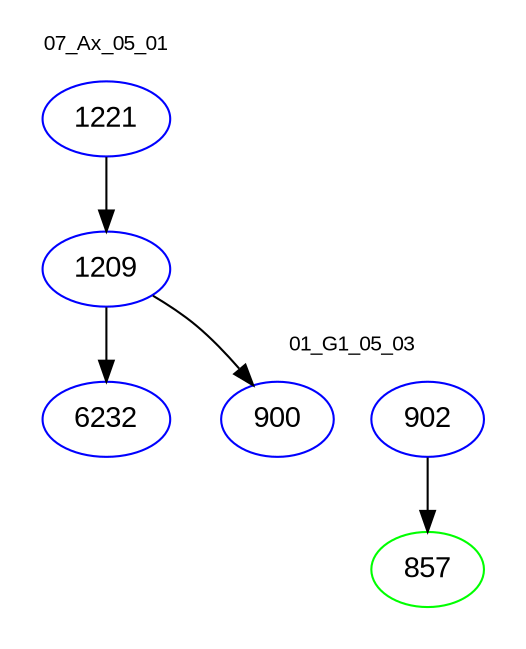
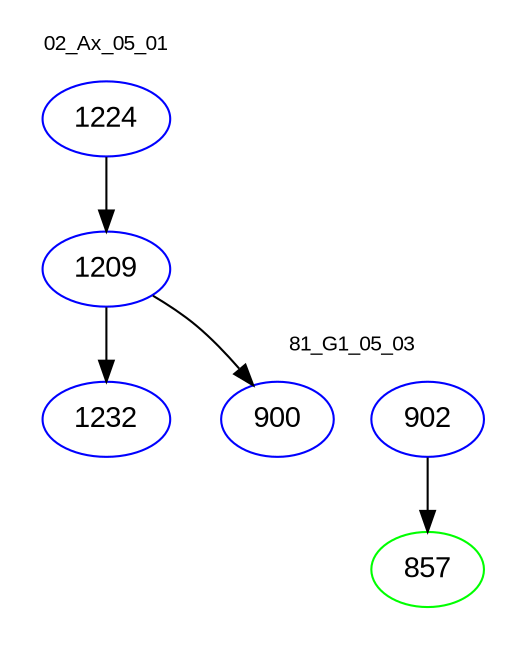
(106, 45) -> (106, 45)
(106, 119) -> (106, 119)
(353, 345) -> (353, 345)
(106, 419) -> (106, 419)
